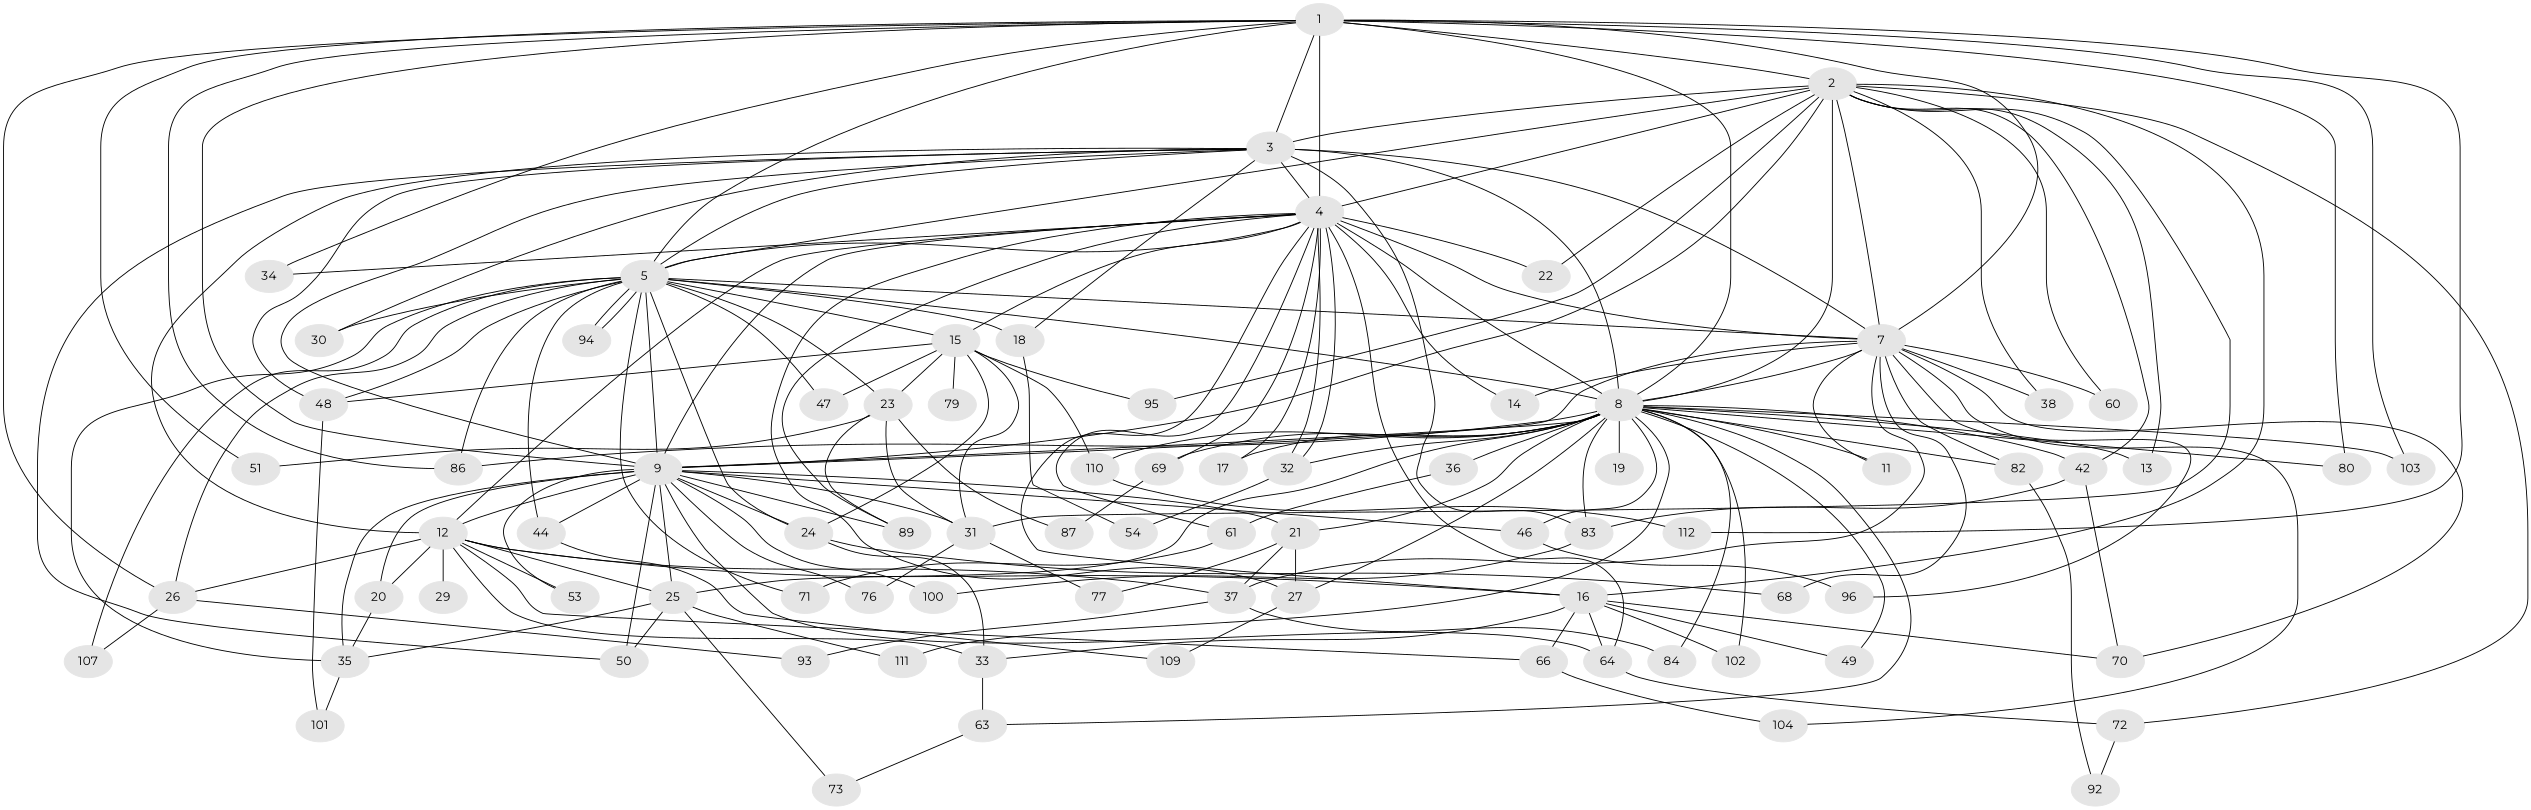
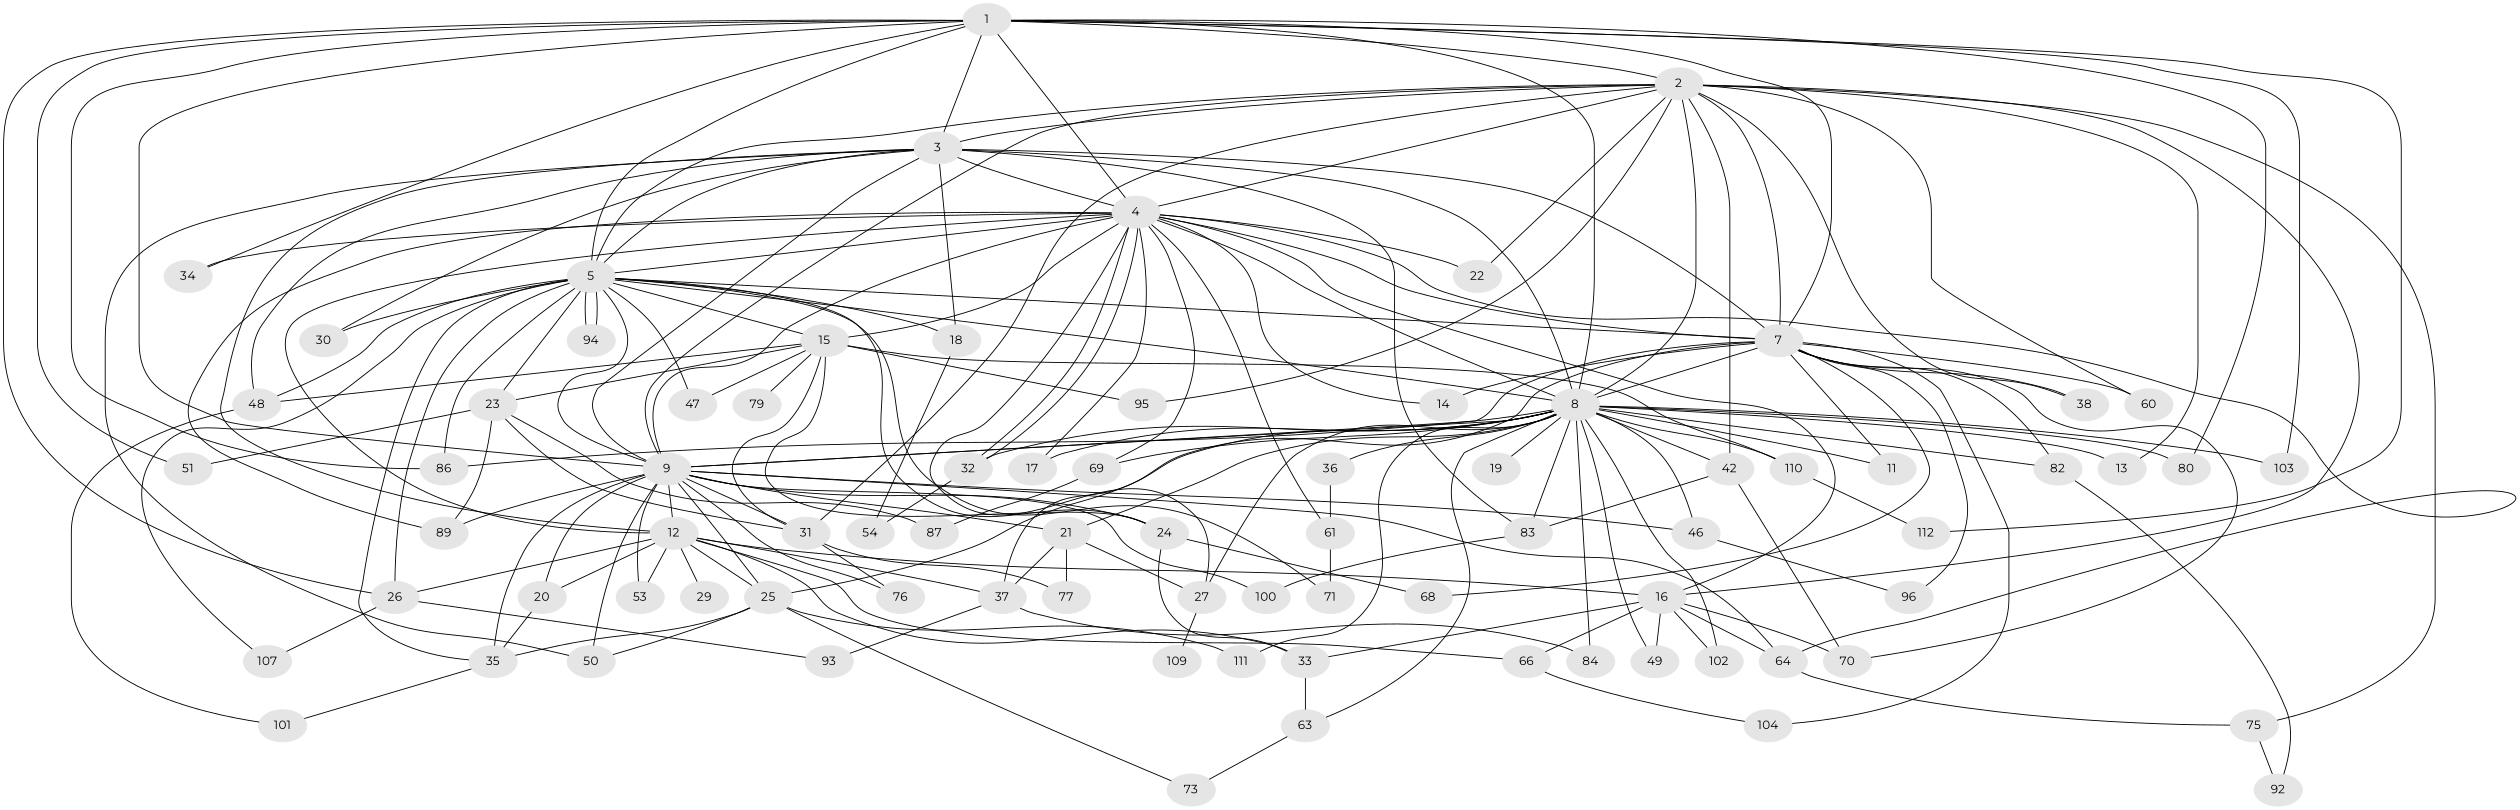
(541, 533) -> none
(2120, 726) -> (2254, 726)
